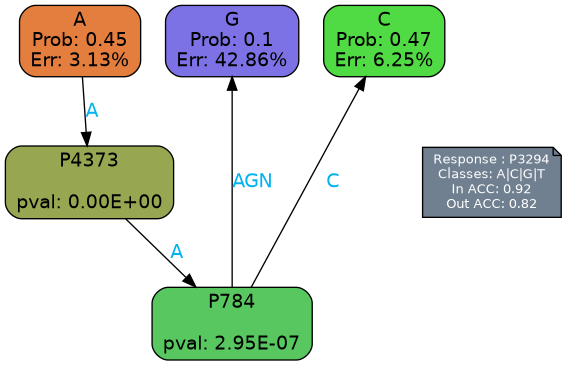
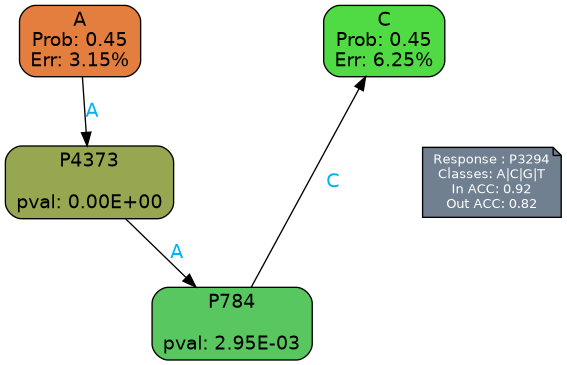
(80, 41) -> (80, 41)
(232, 41) -> none
(384, 41) -> (384, 41)
(232, 324) -> (232, 324)
